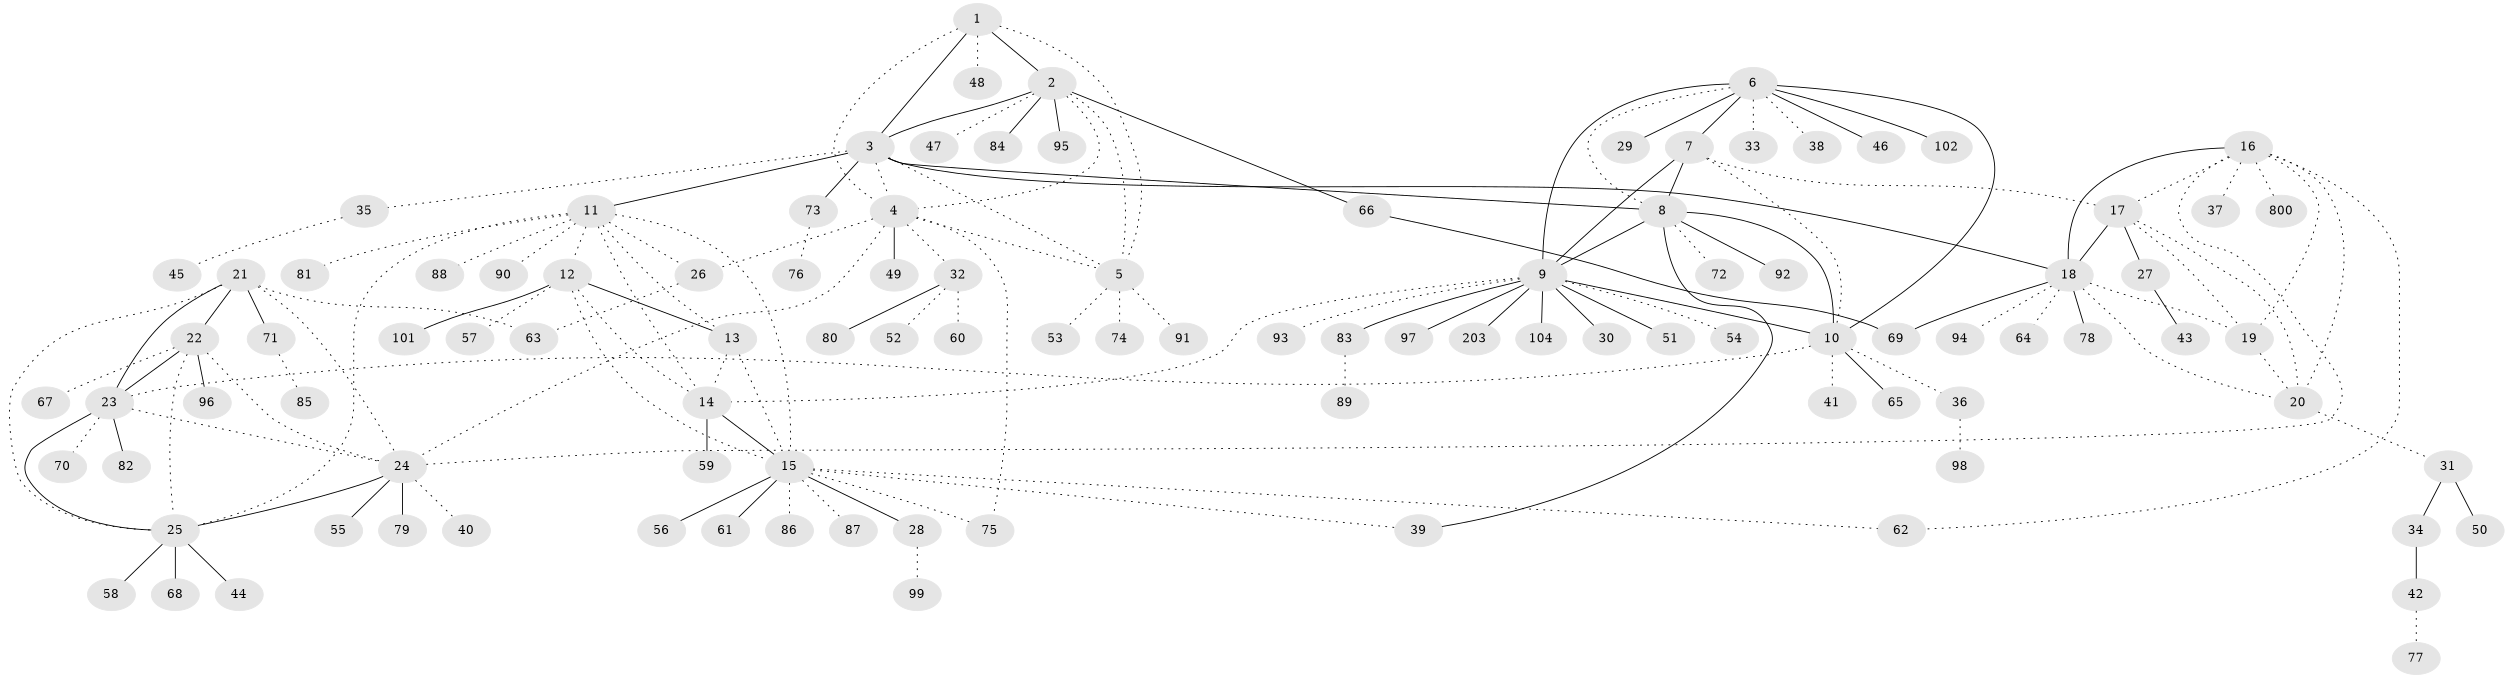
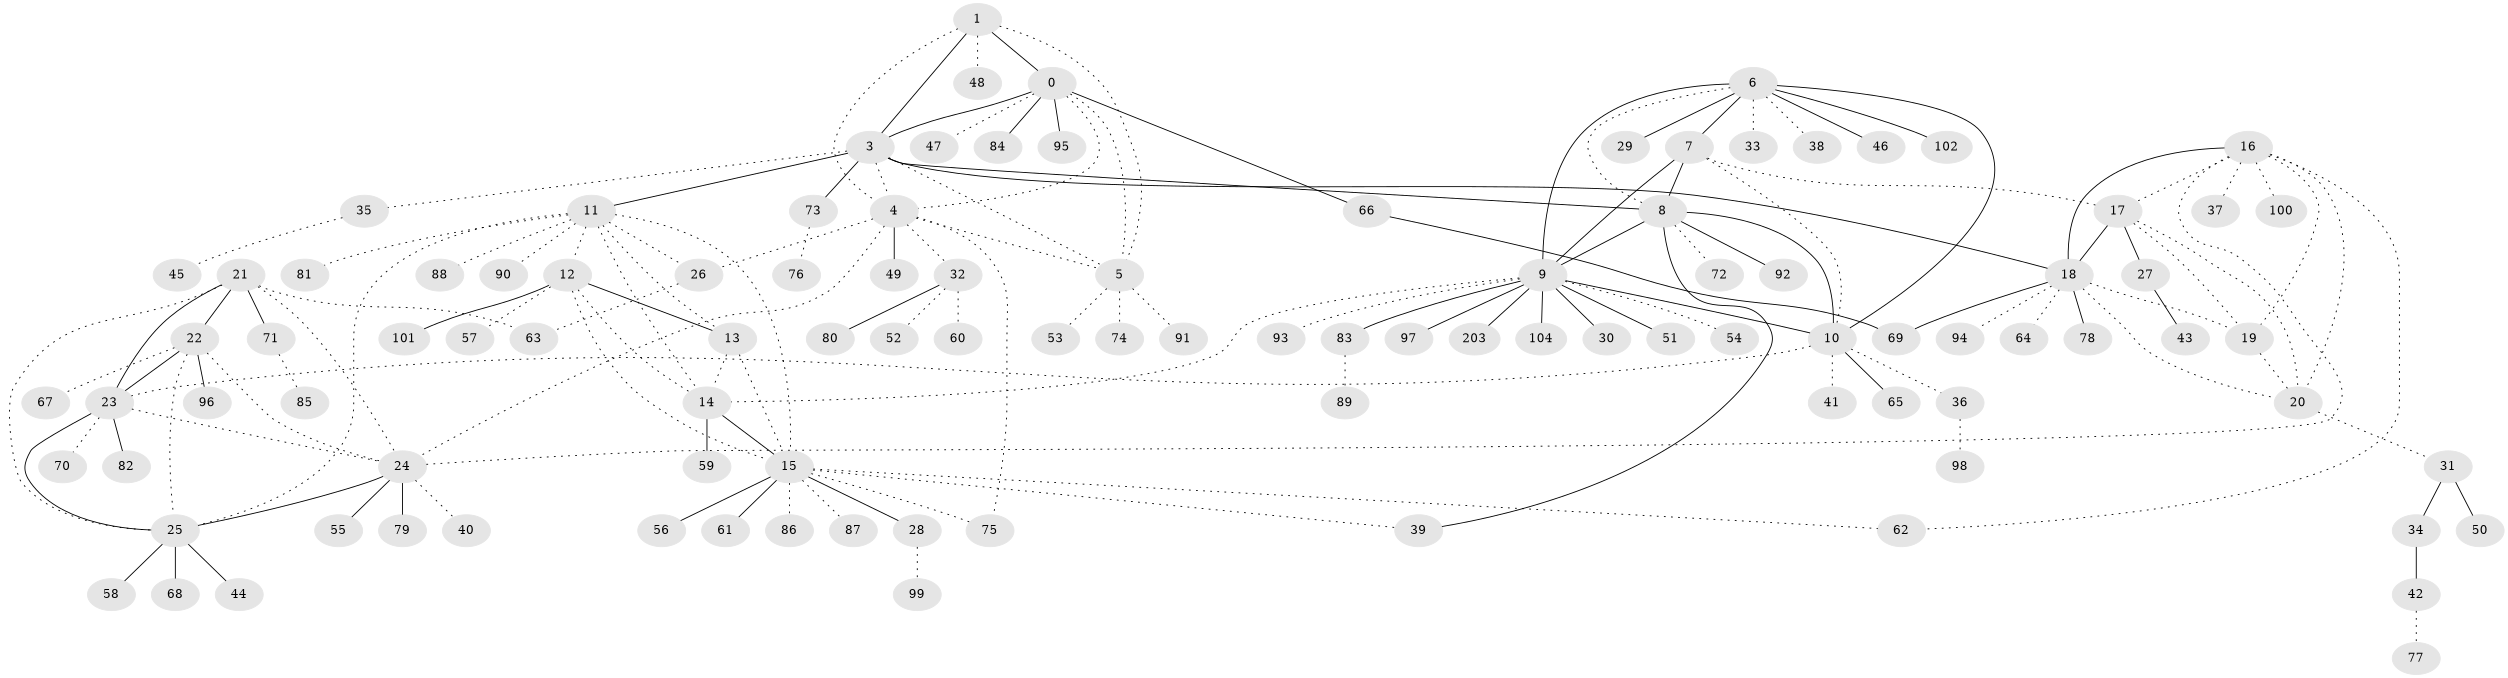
(1052, 83) -> (1052, 83)
(2281, 211) -> (2281, 211)
